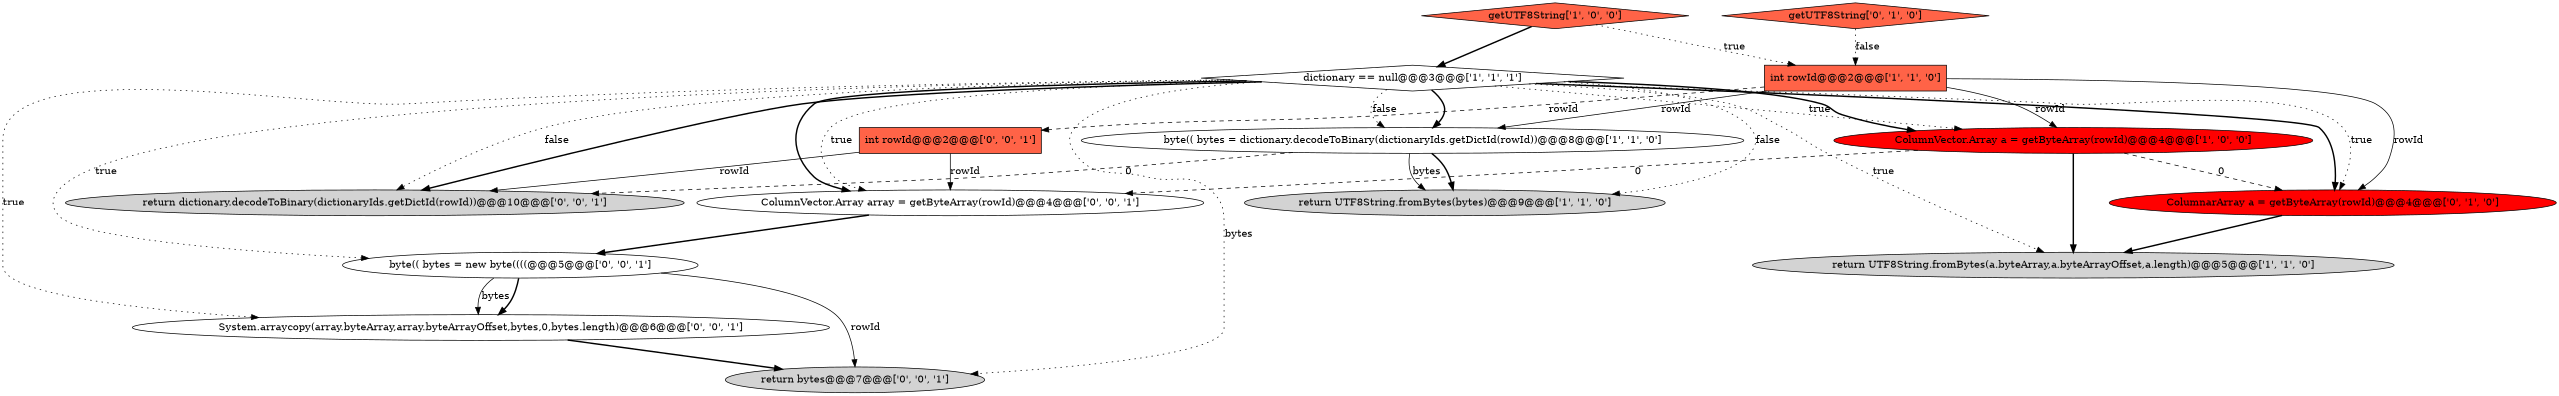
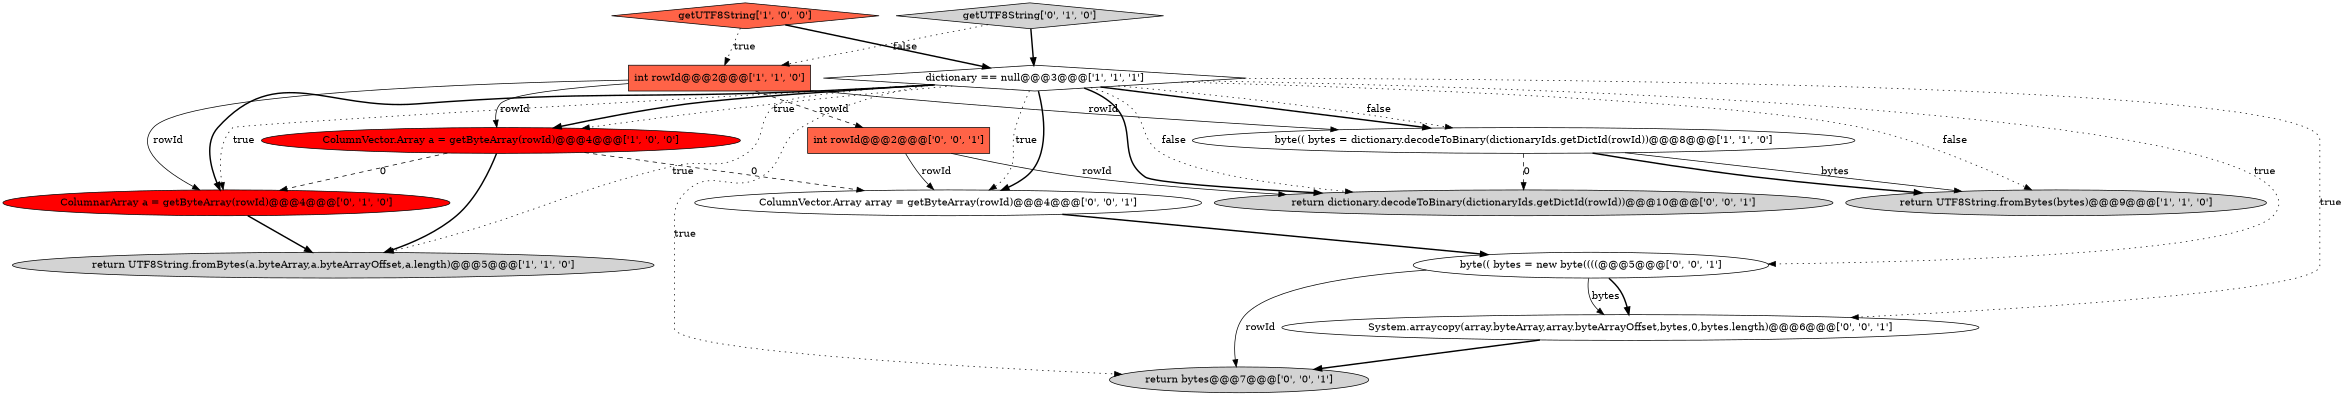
(1855, 16) -> (1030, 16)
none -> (1032, 43)
(1239, 234) -> (685, 234)
